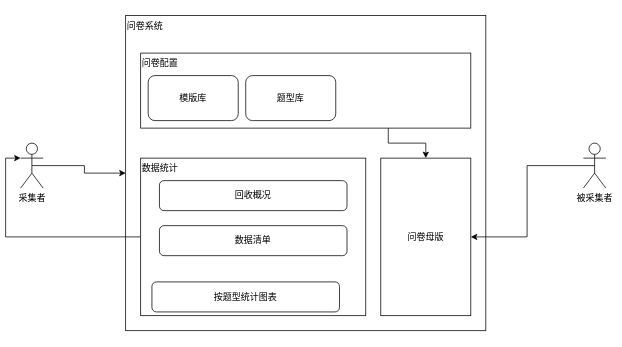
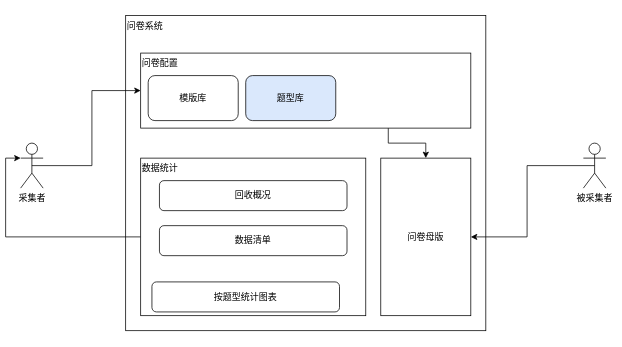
(291, 98) -> (291, 98)
(84, 169) -> (112, 90)
